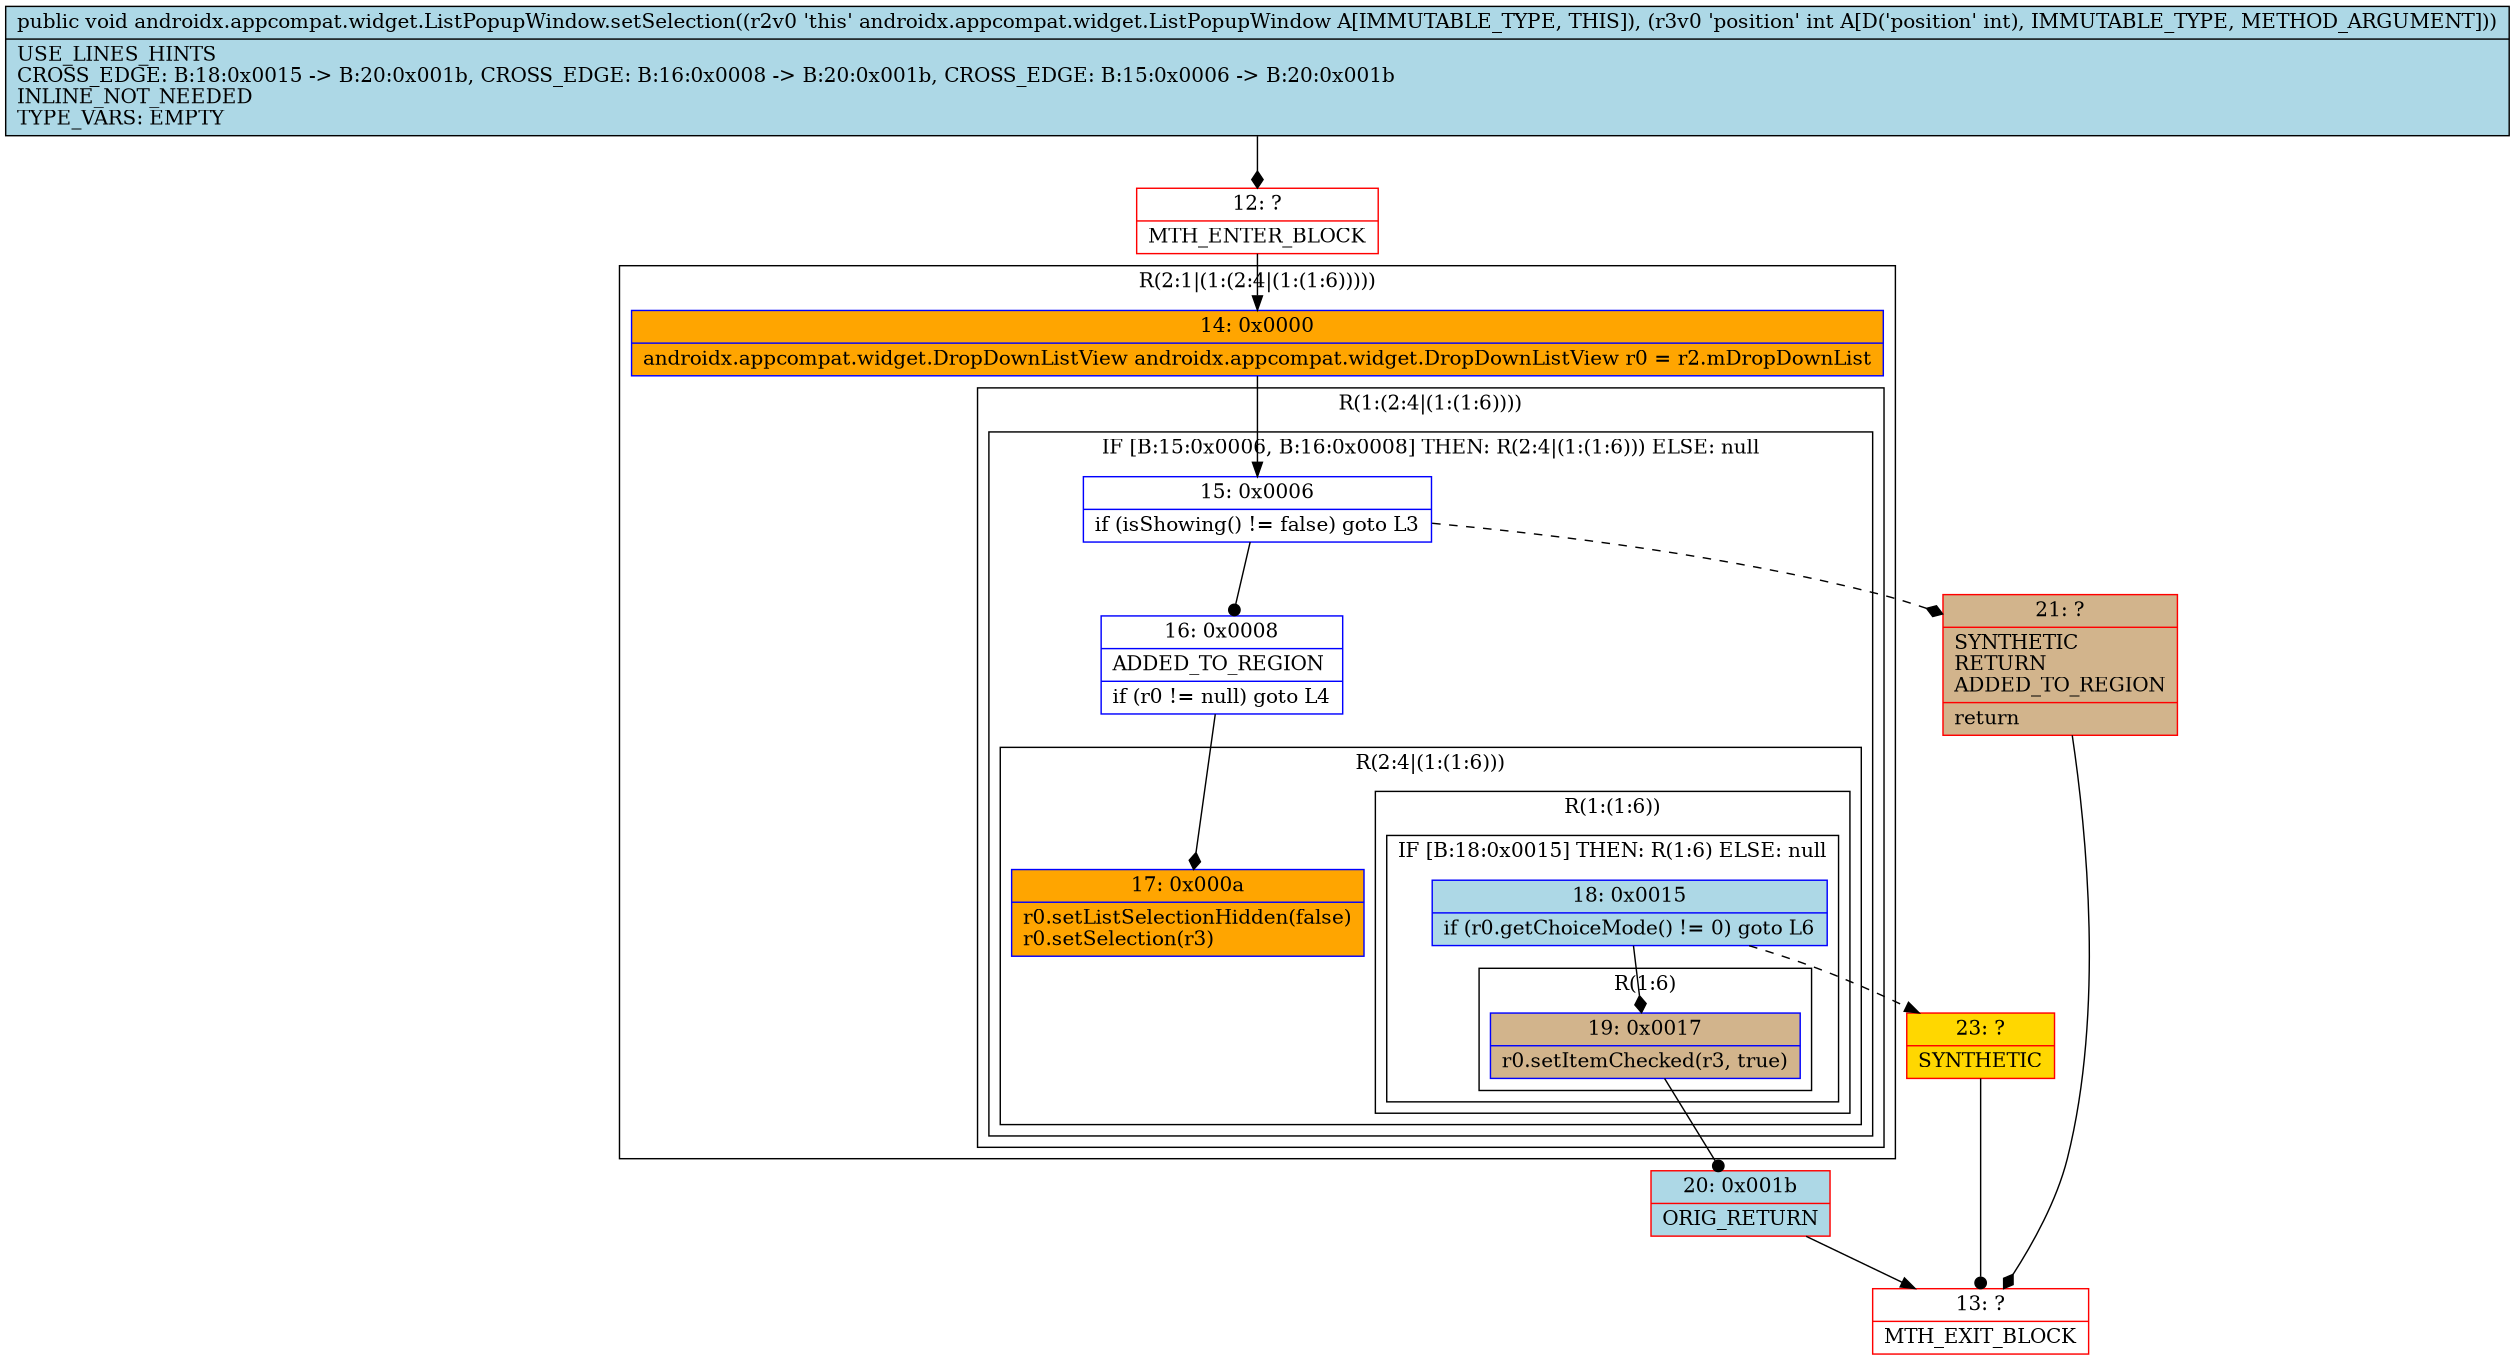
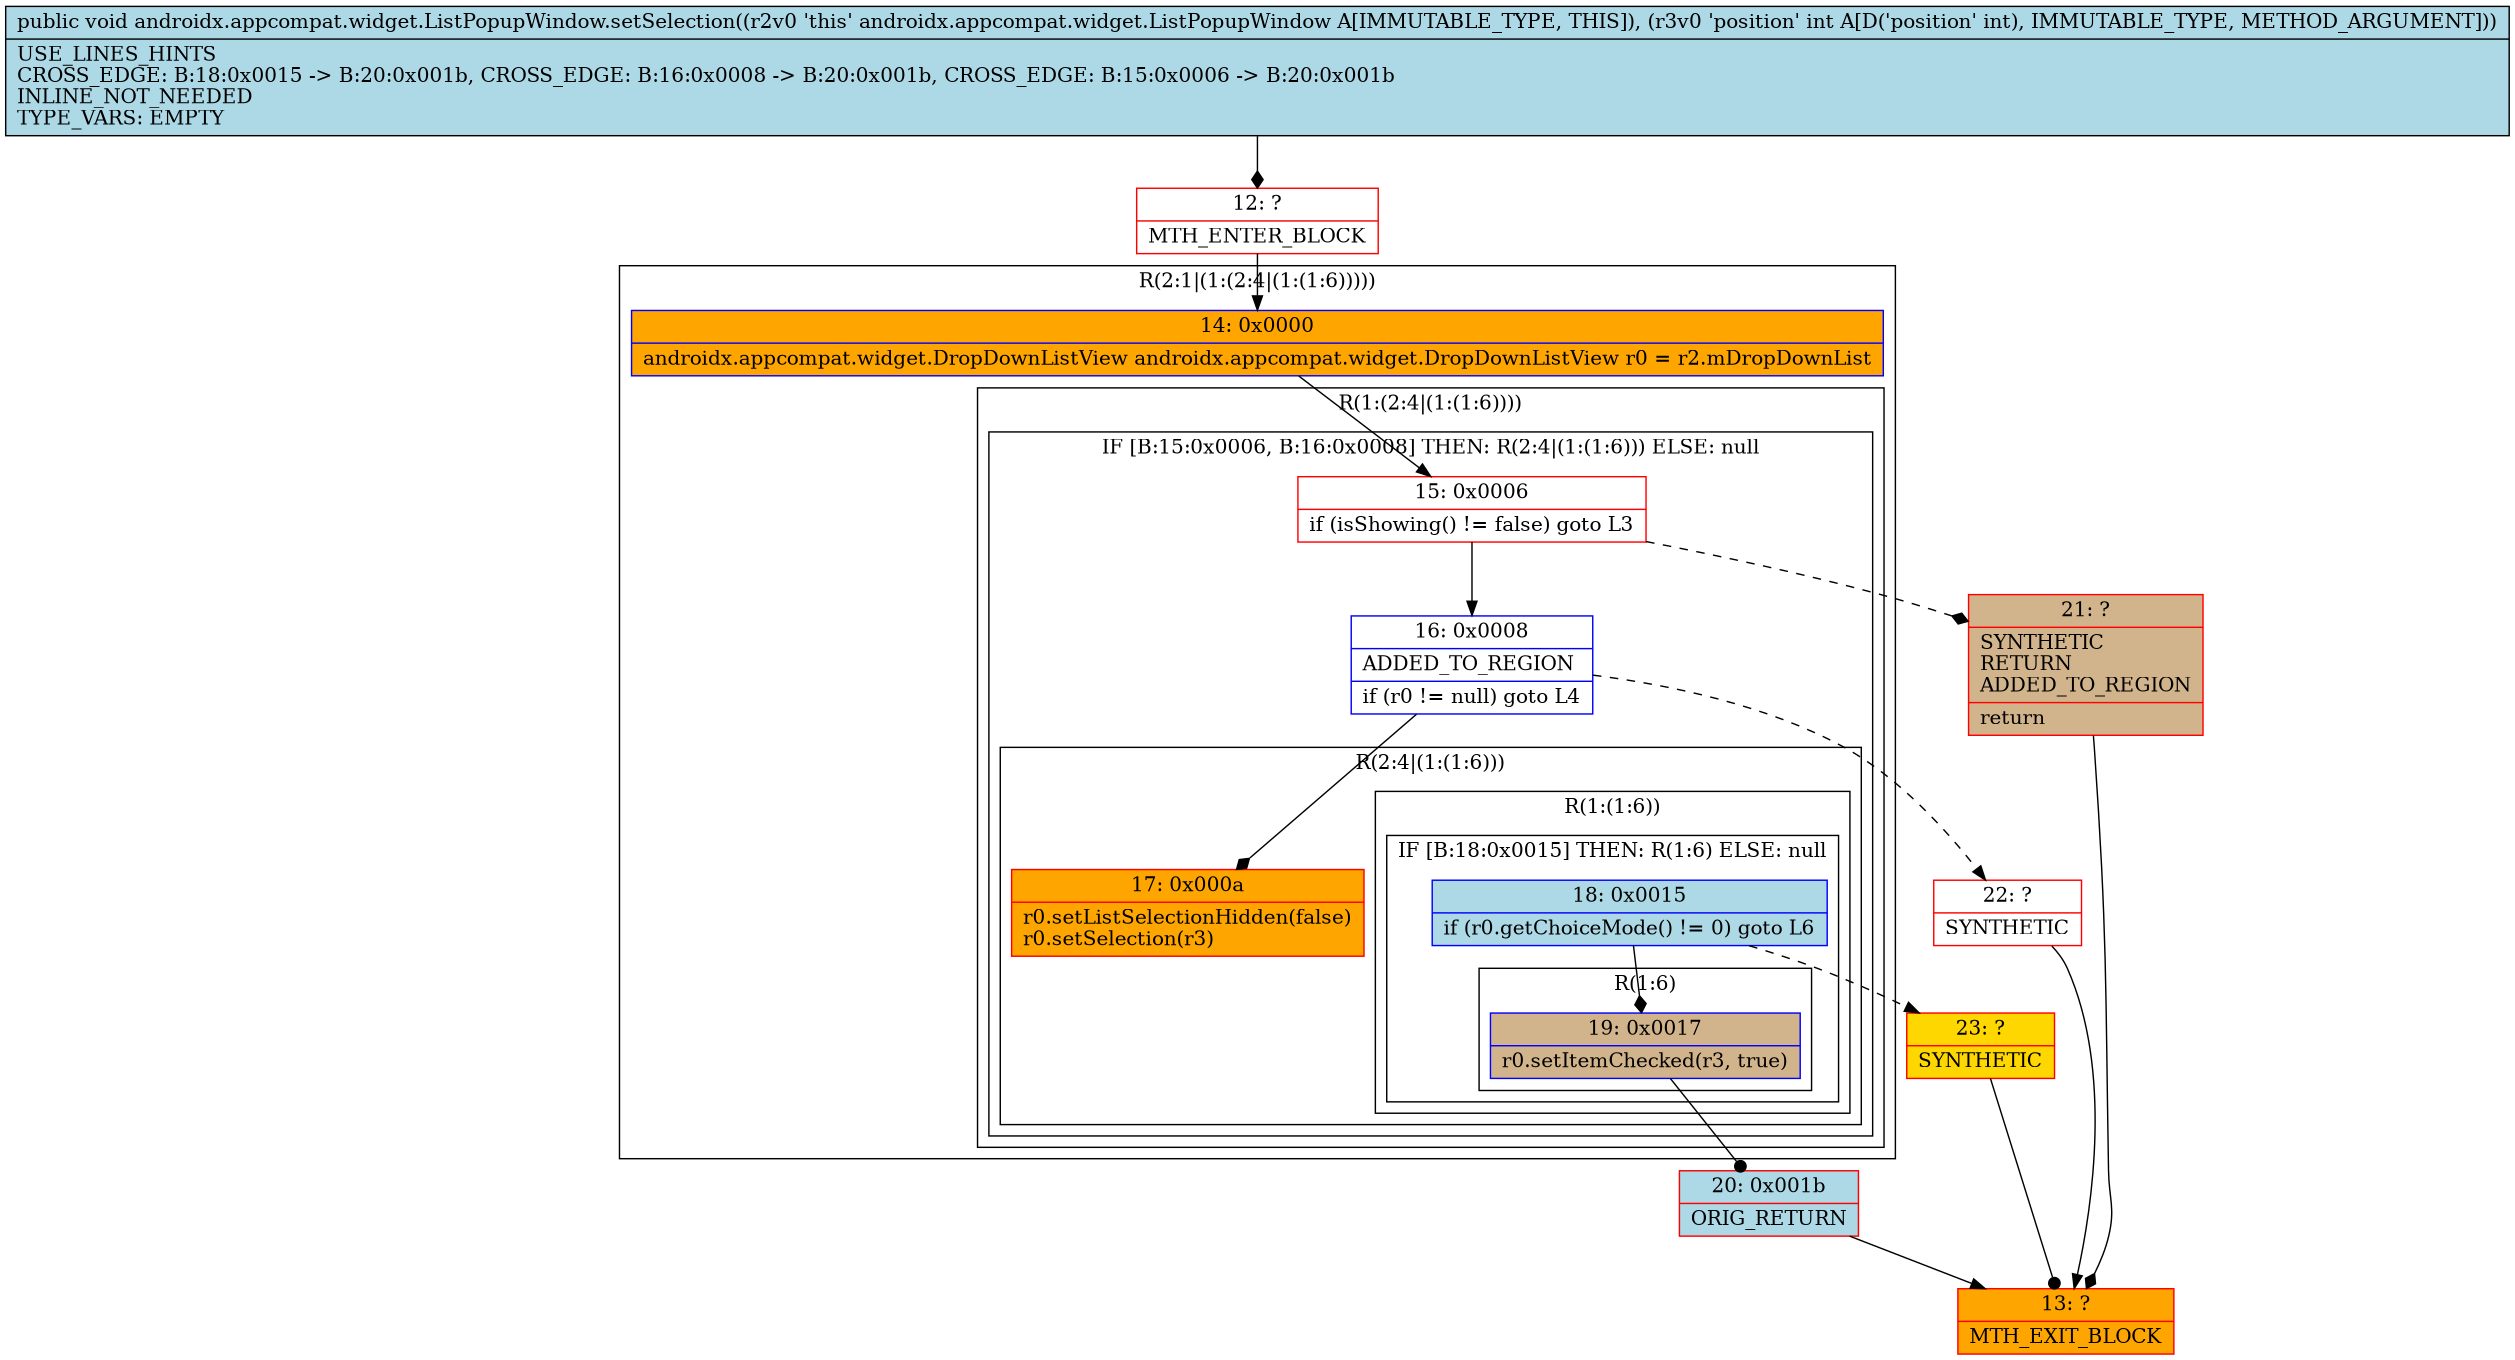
(1257, 509) -> (1472, 509)
(1243, 573) -> (1472, 572)
(1188, 913) -> (1188, 913)
none -> (2008, 913)
(1981, 1321) -> (2066, 1321)
